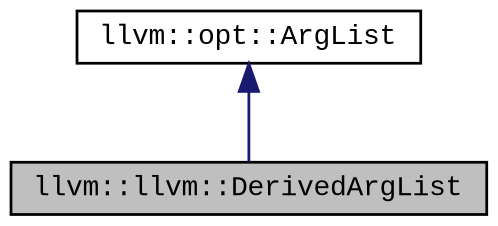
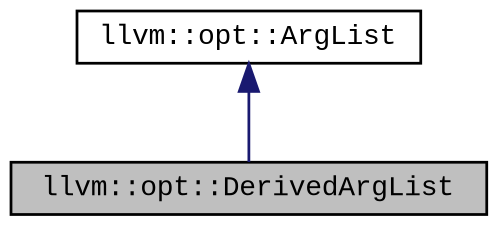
(249, 188) -> (249, 188)
